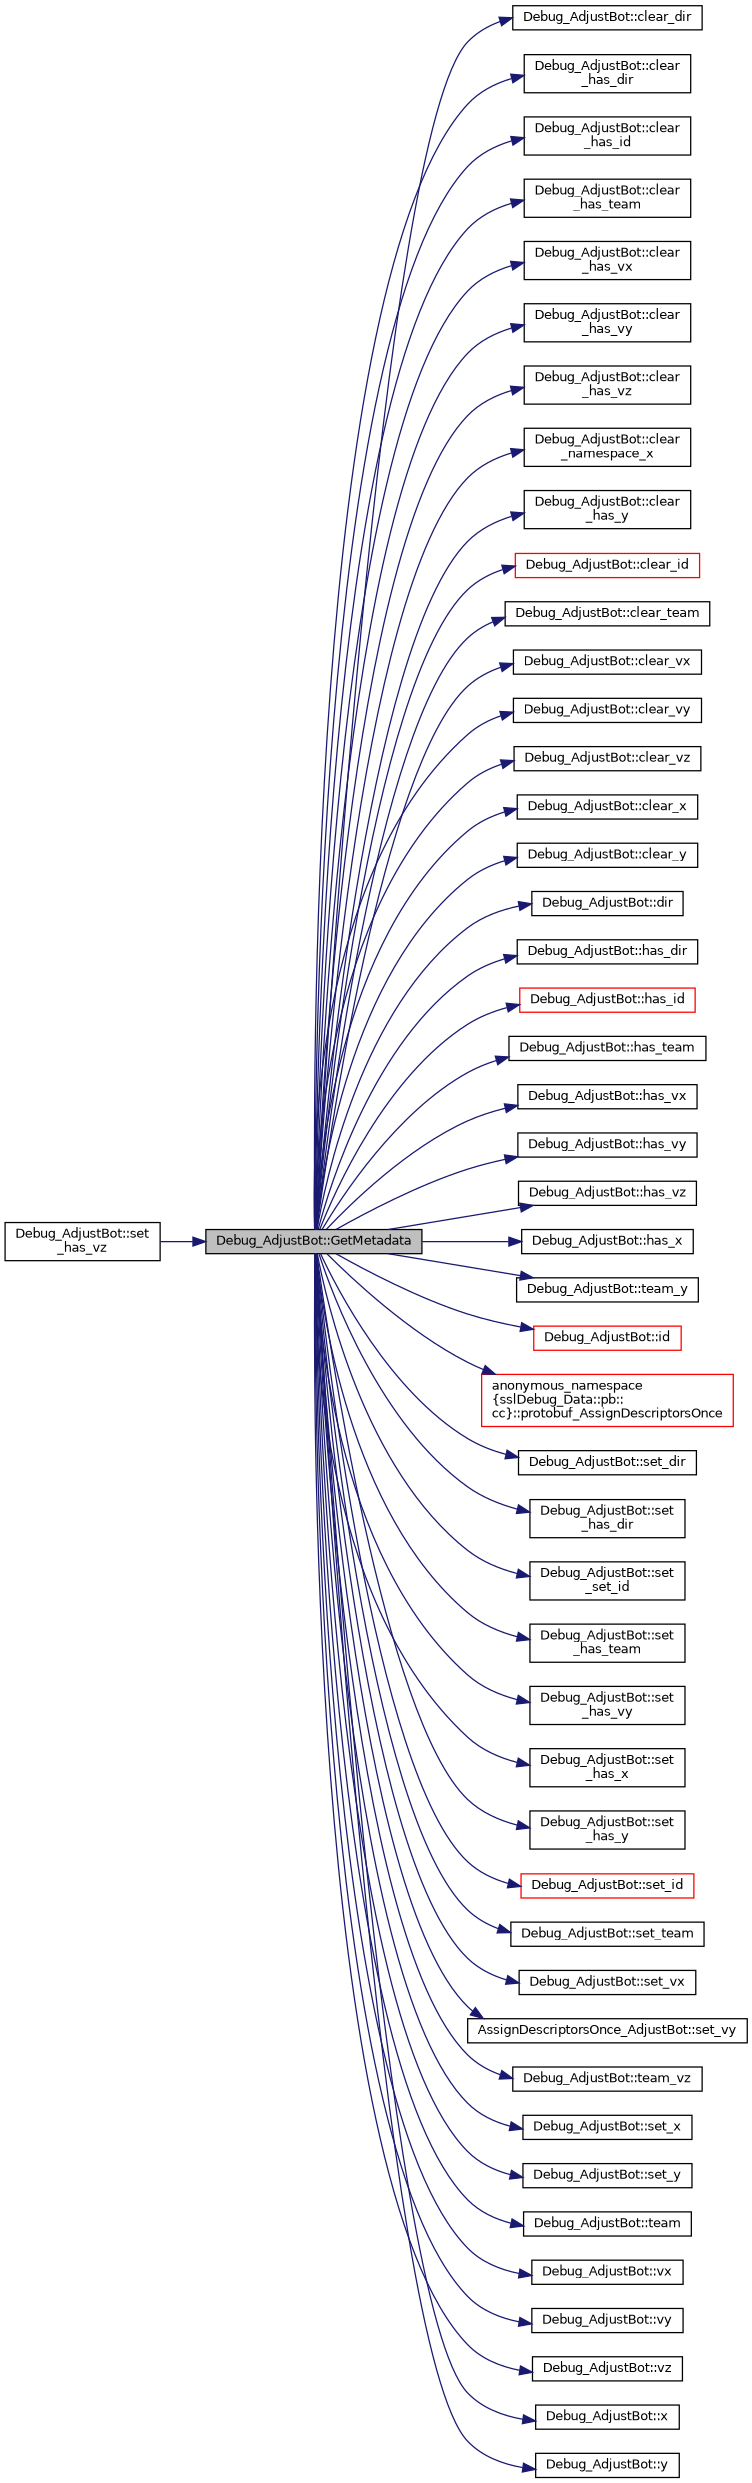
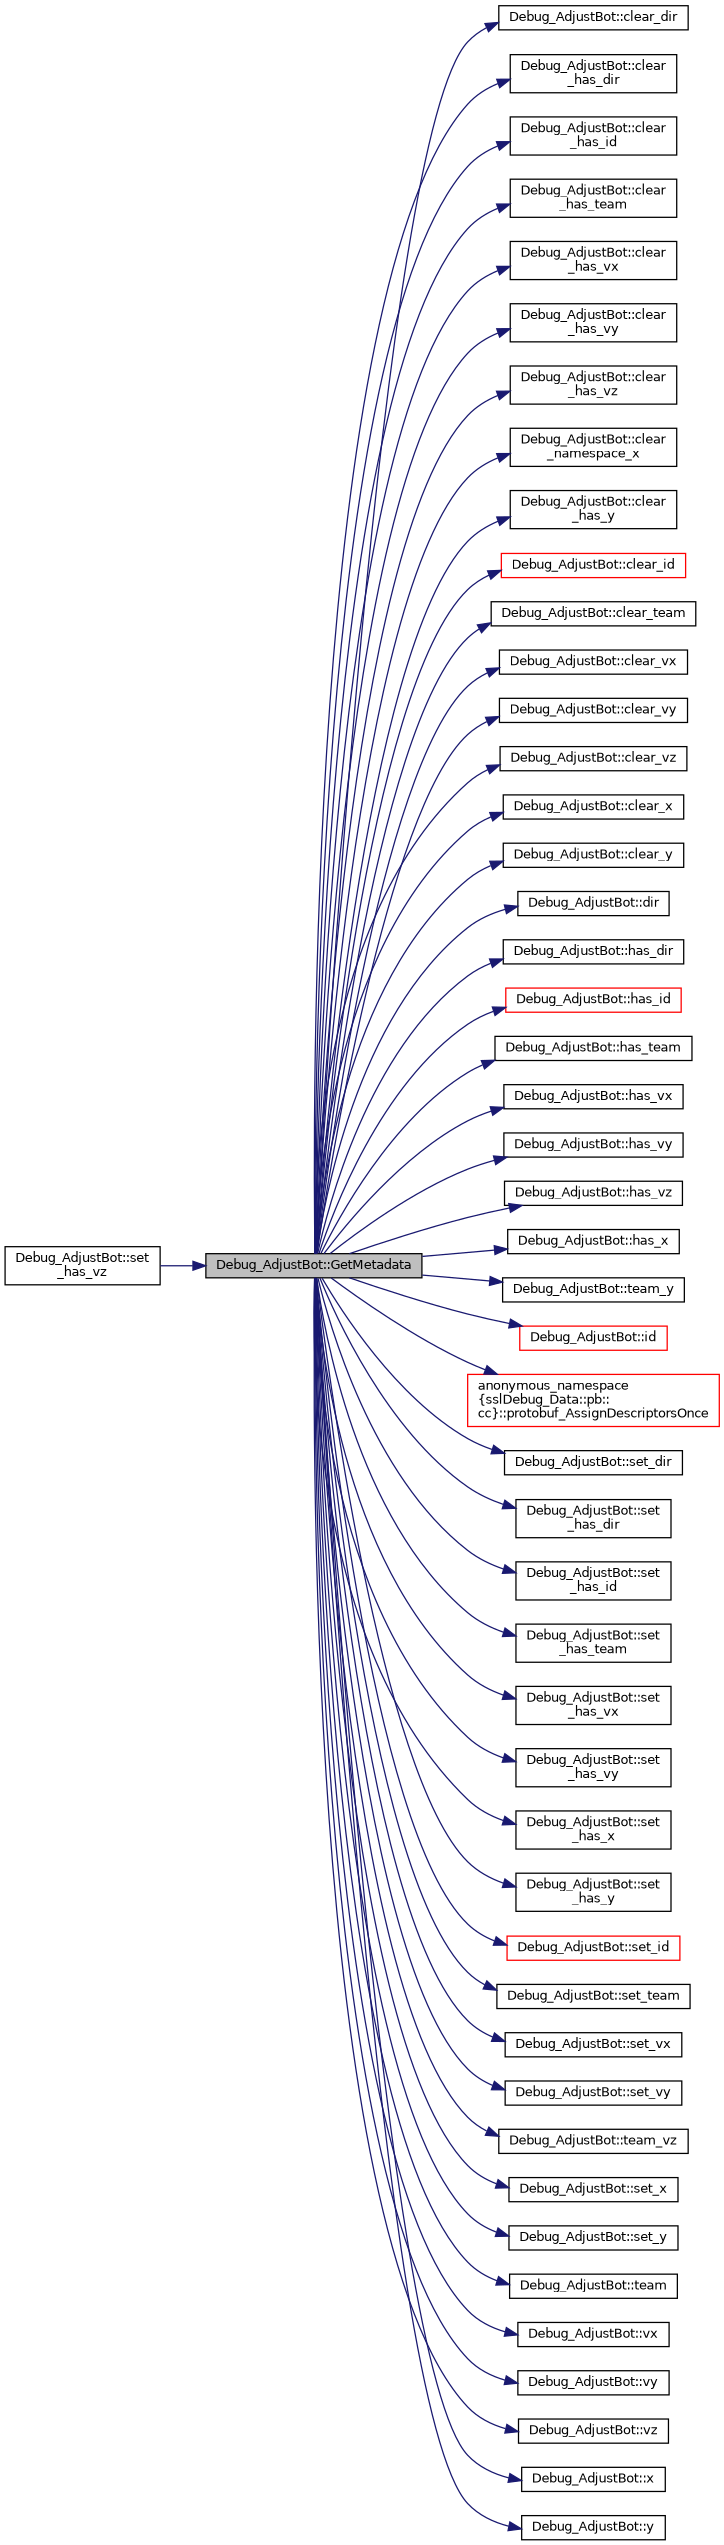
(607, 1581) -> (593, 1581)
none -> (593, 1705)
(607, 2031) -> (593, 2093)
